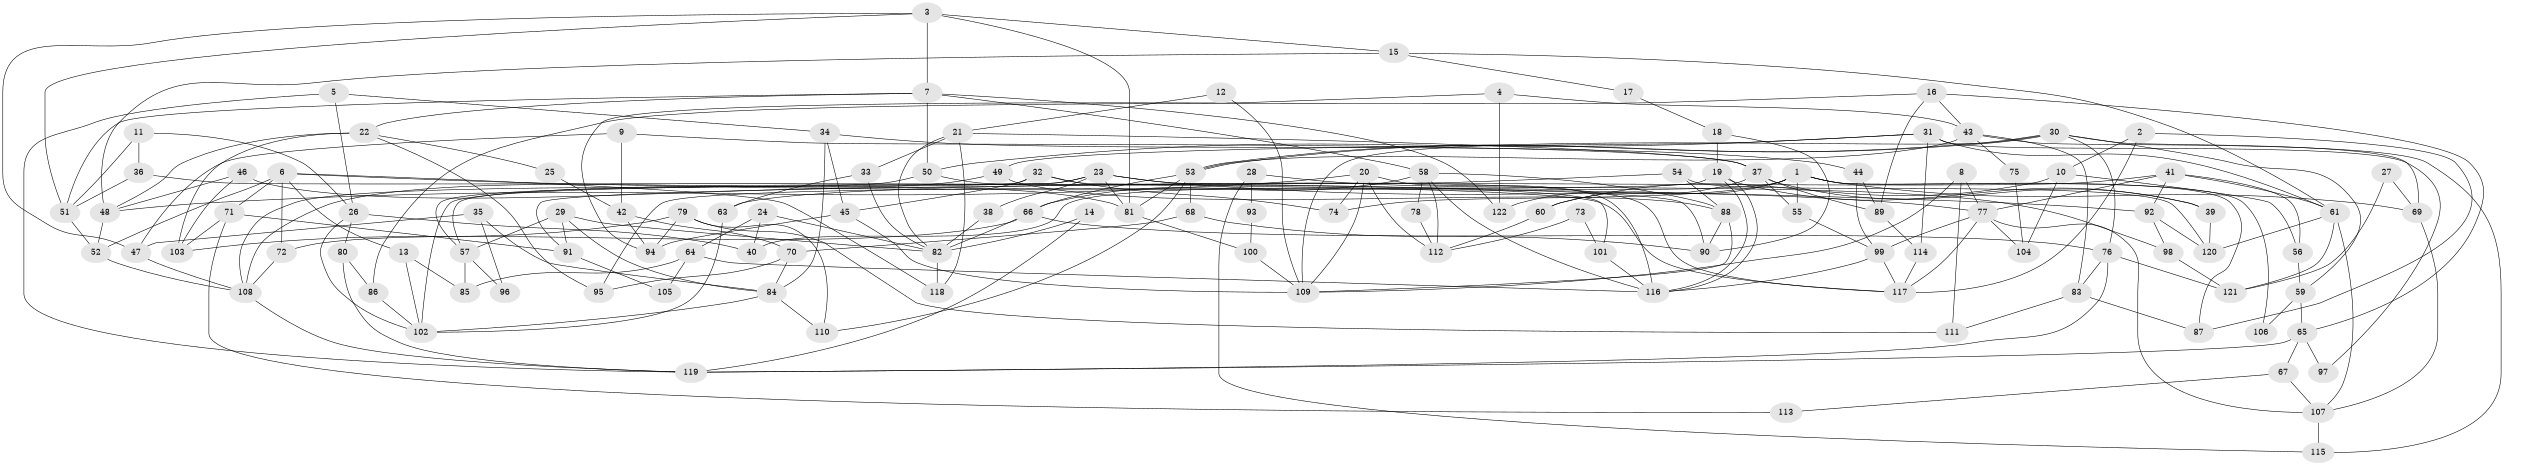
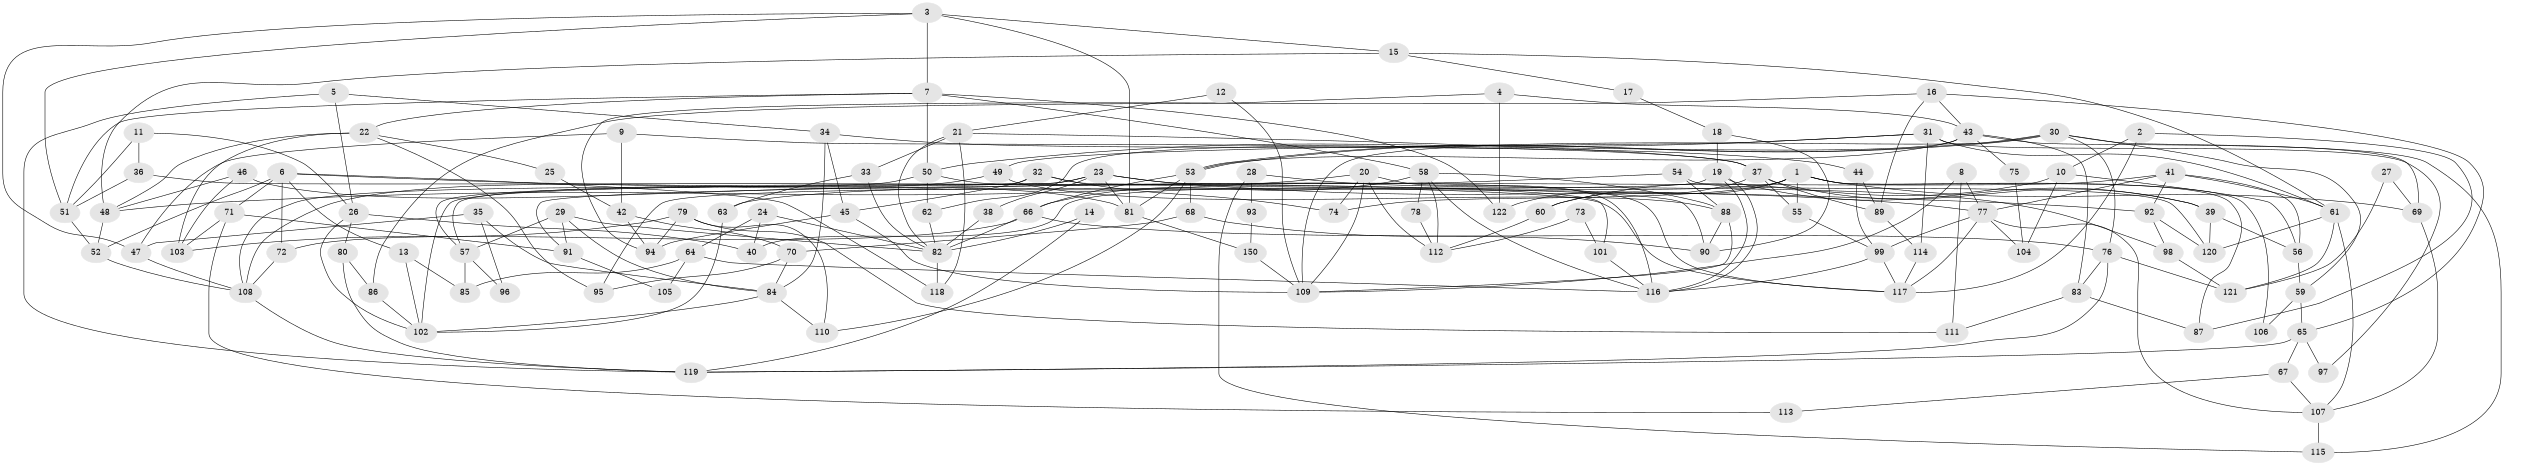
none -> (927, 213)
none -> (2254, 233)
(1251, 253) -> (1251, 253)
